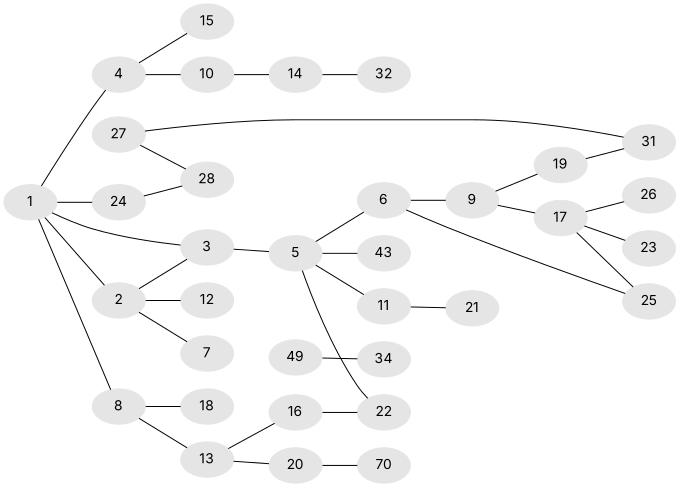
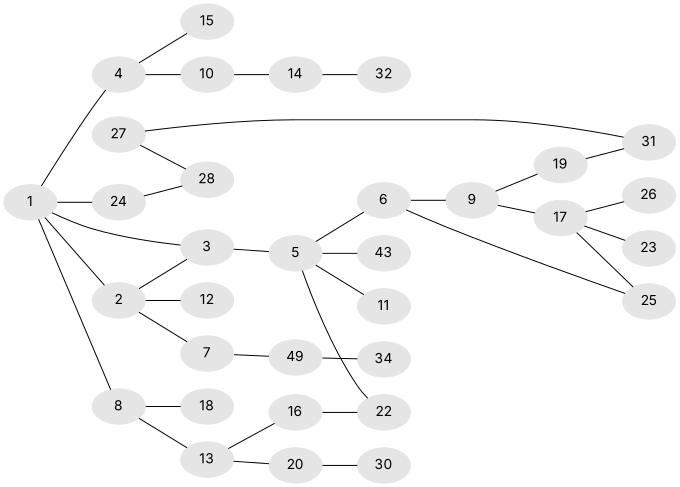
(472, 308) -> none
none -> (252, 355)
(384, 465) -> (384, 465)
